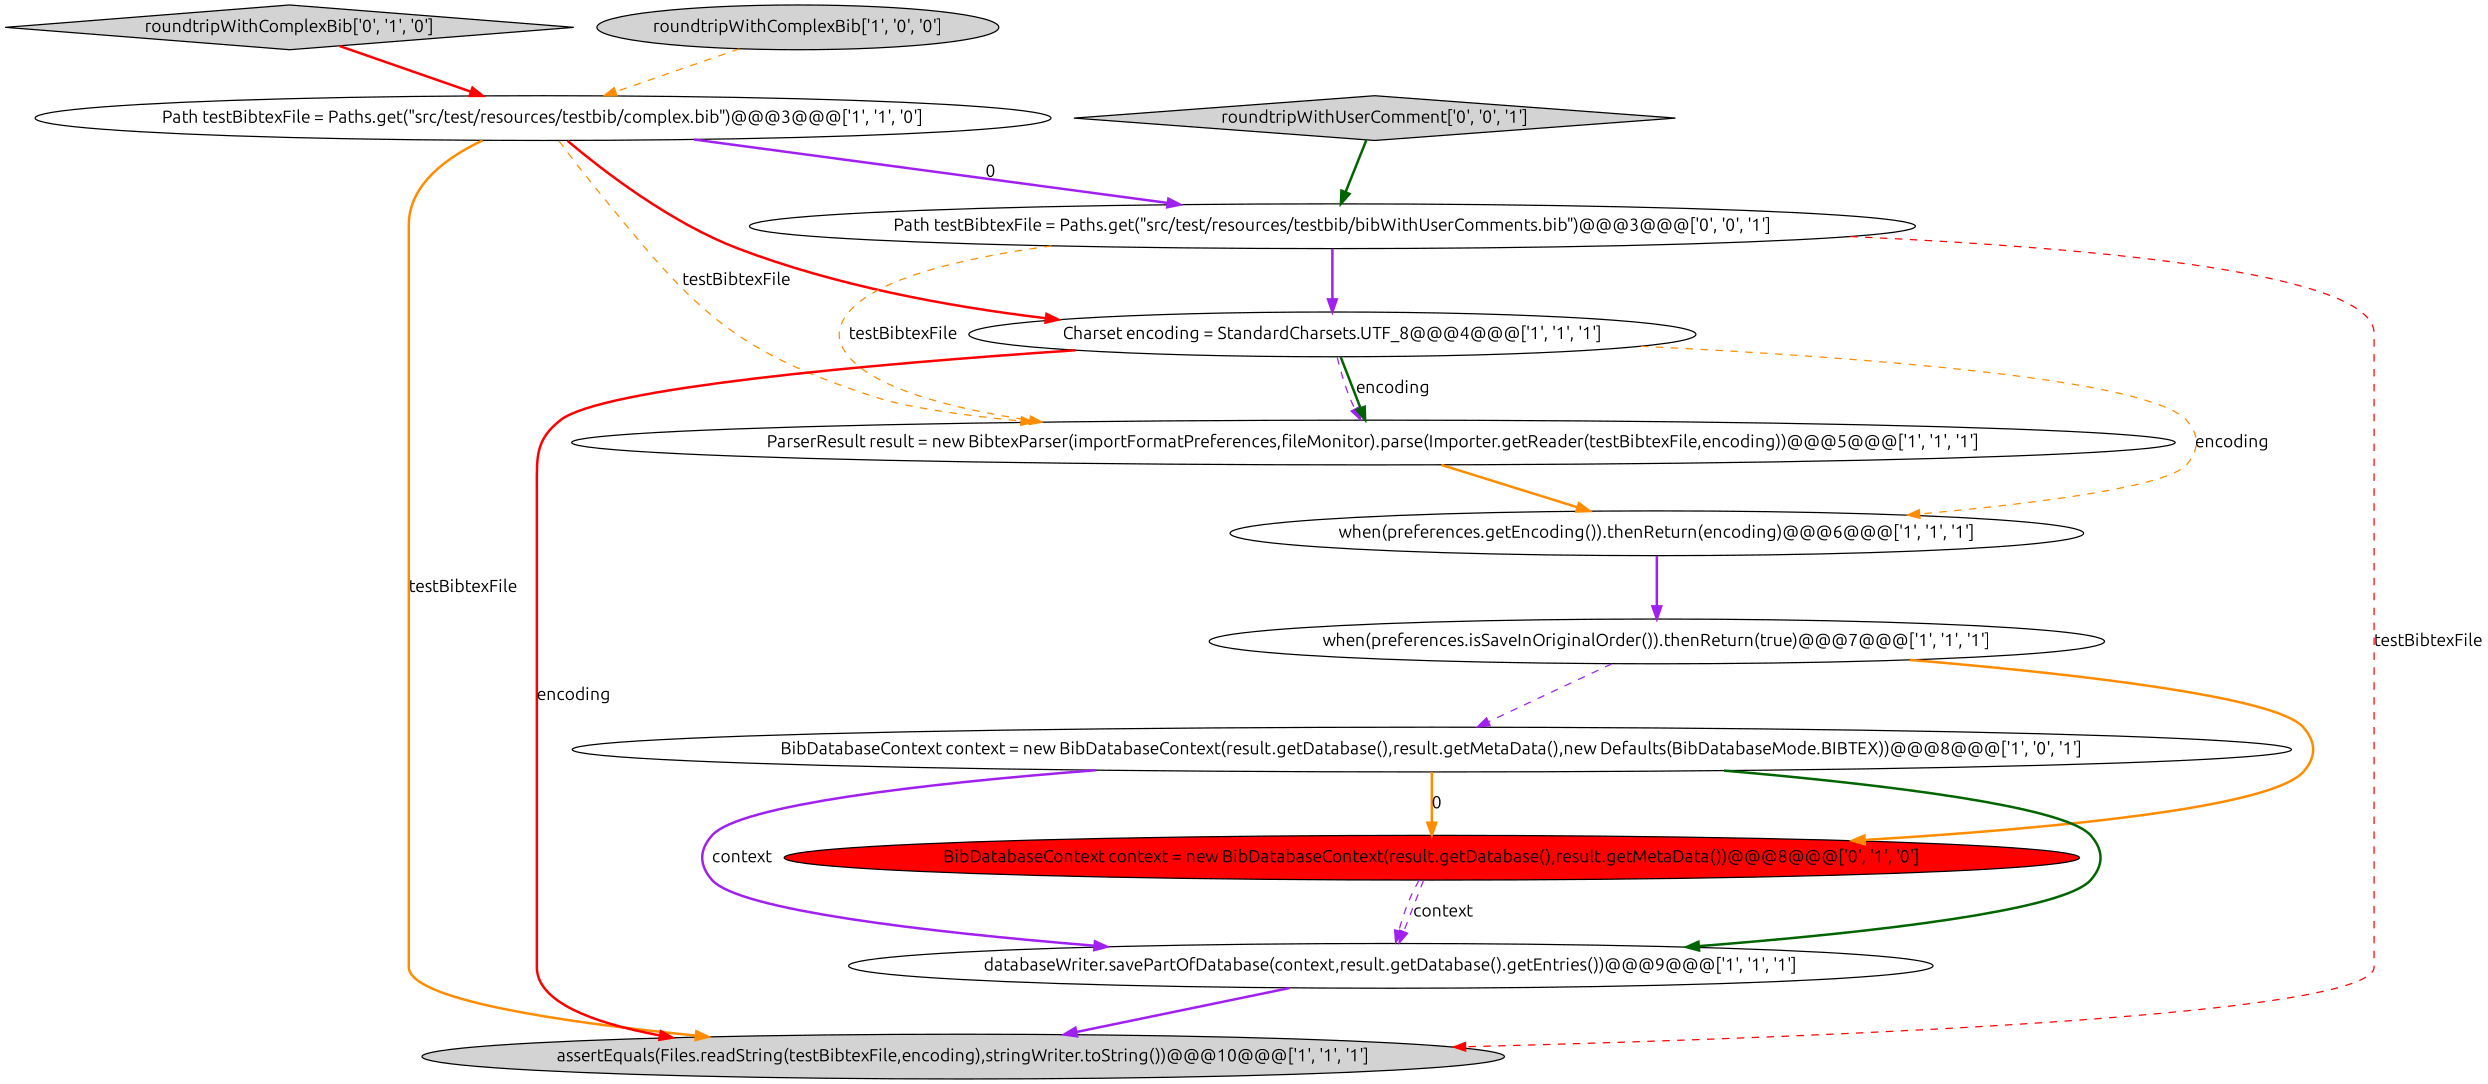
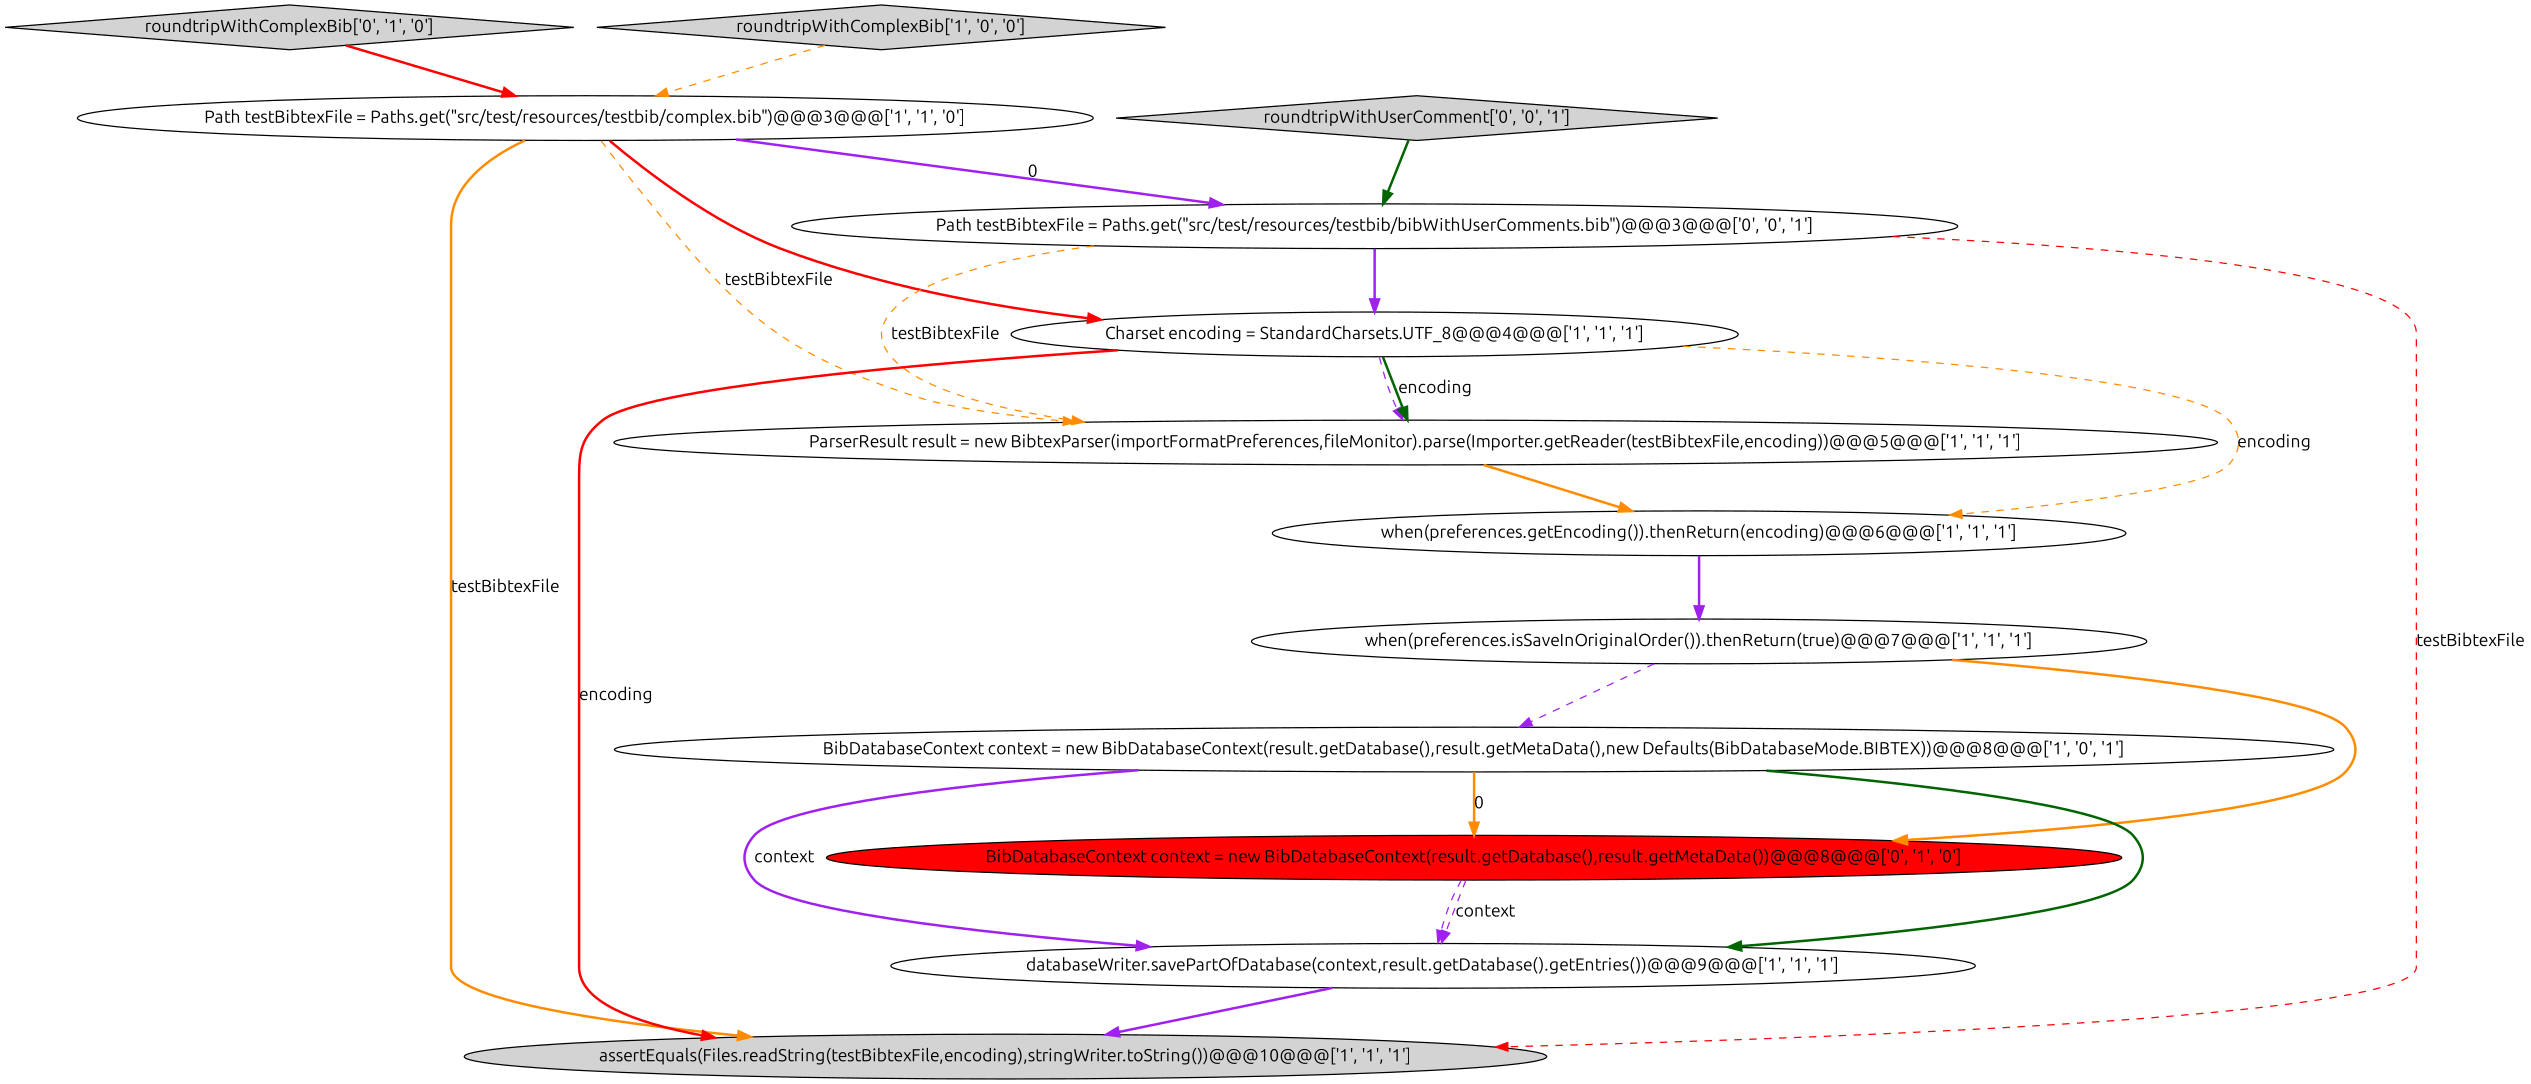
(798, 27) -> (881, 27)
